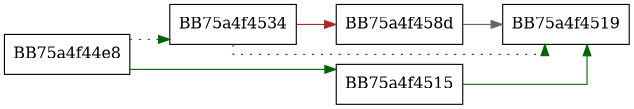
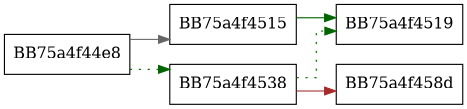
(233, 24) -> (233, 84)
(477, 24) -> none
(227, 69) -> (144, 39)
